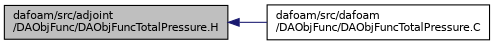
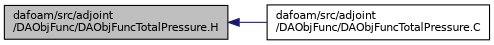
(378, 22) -> (378, 22)
